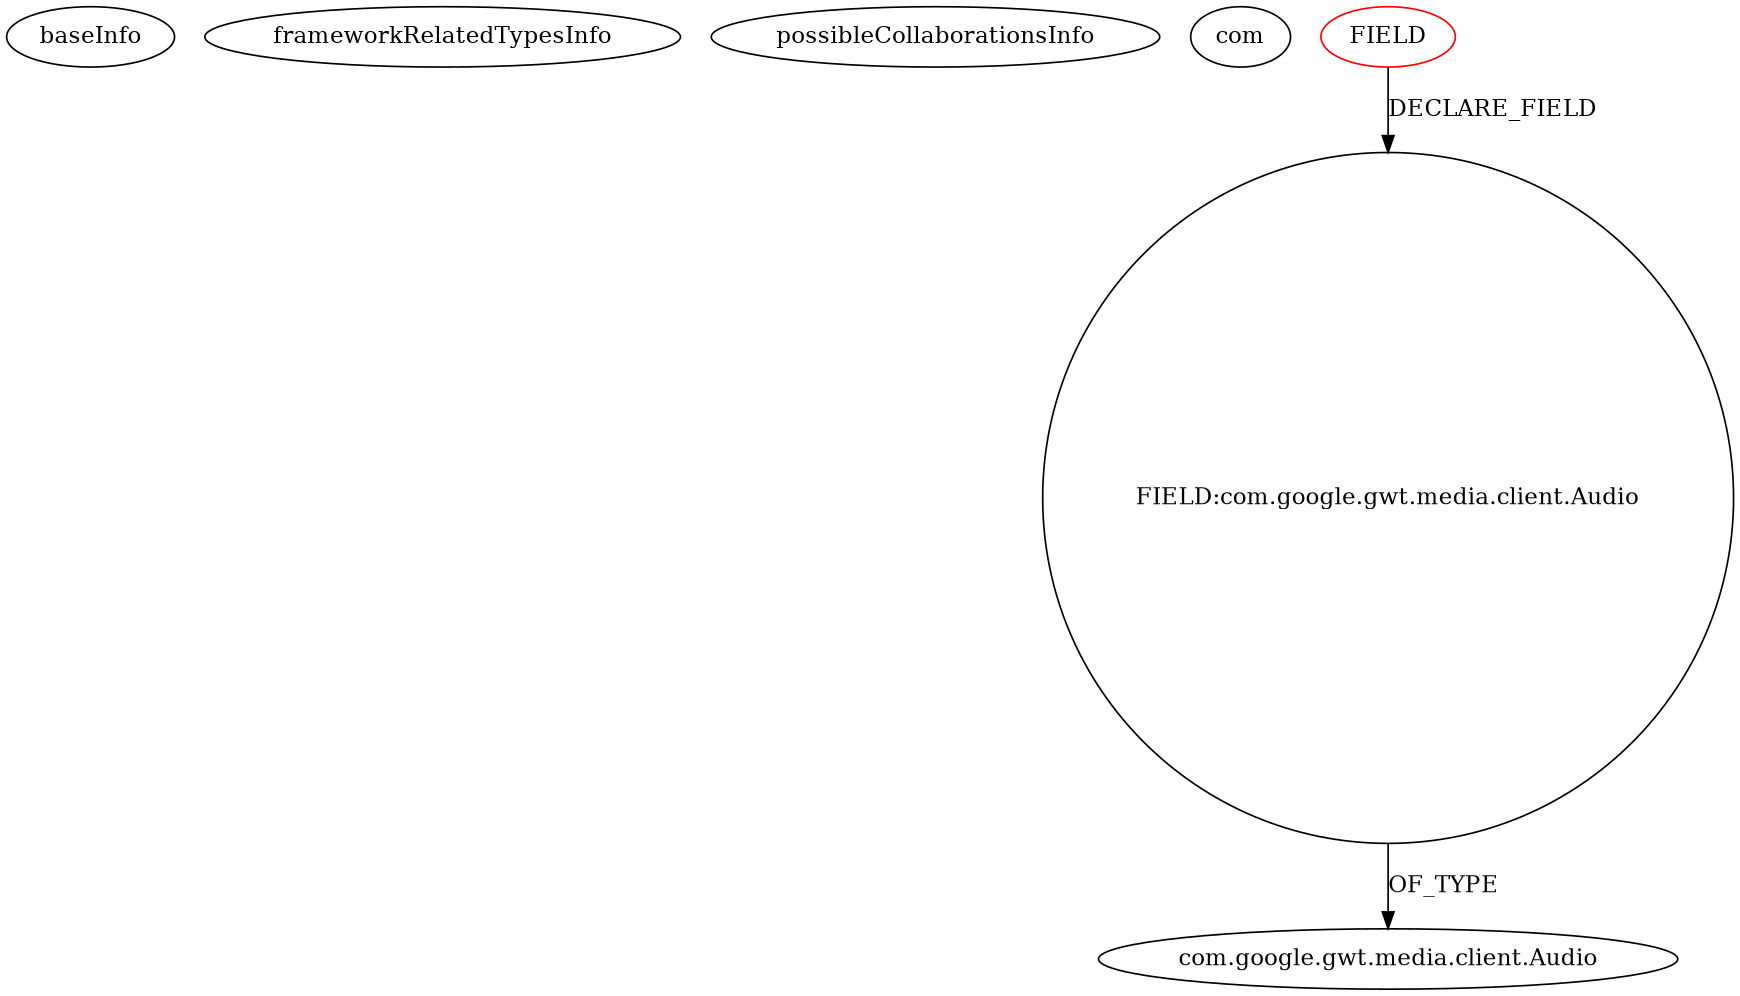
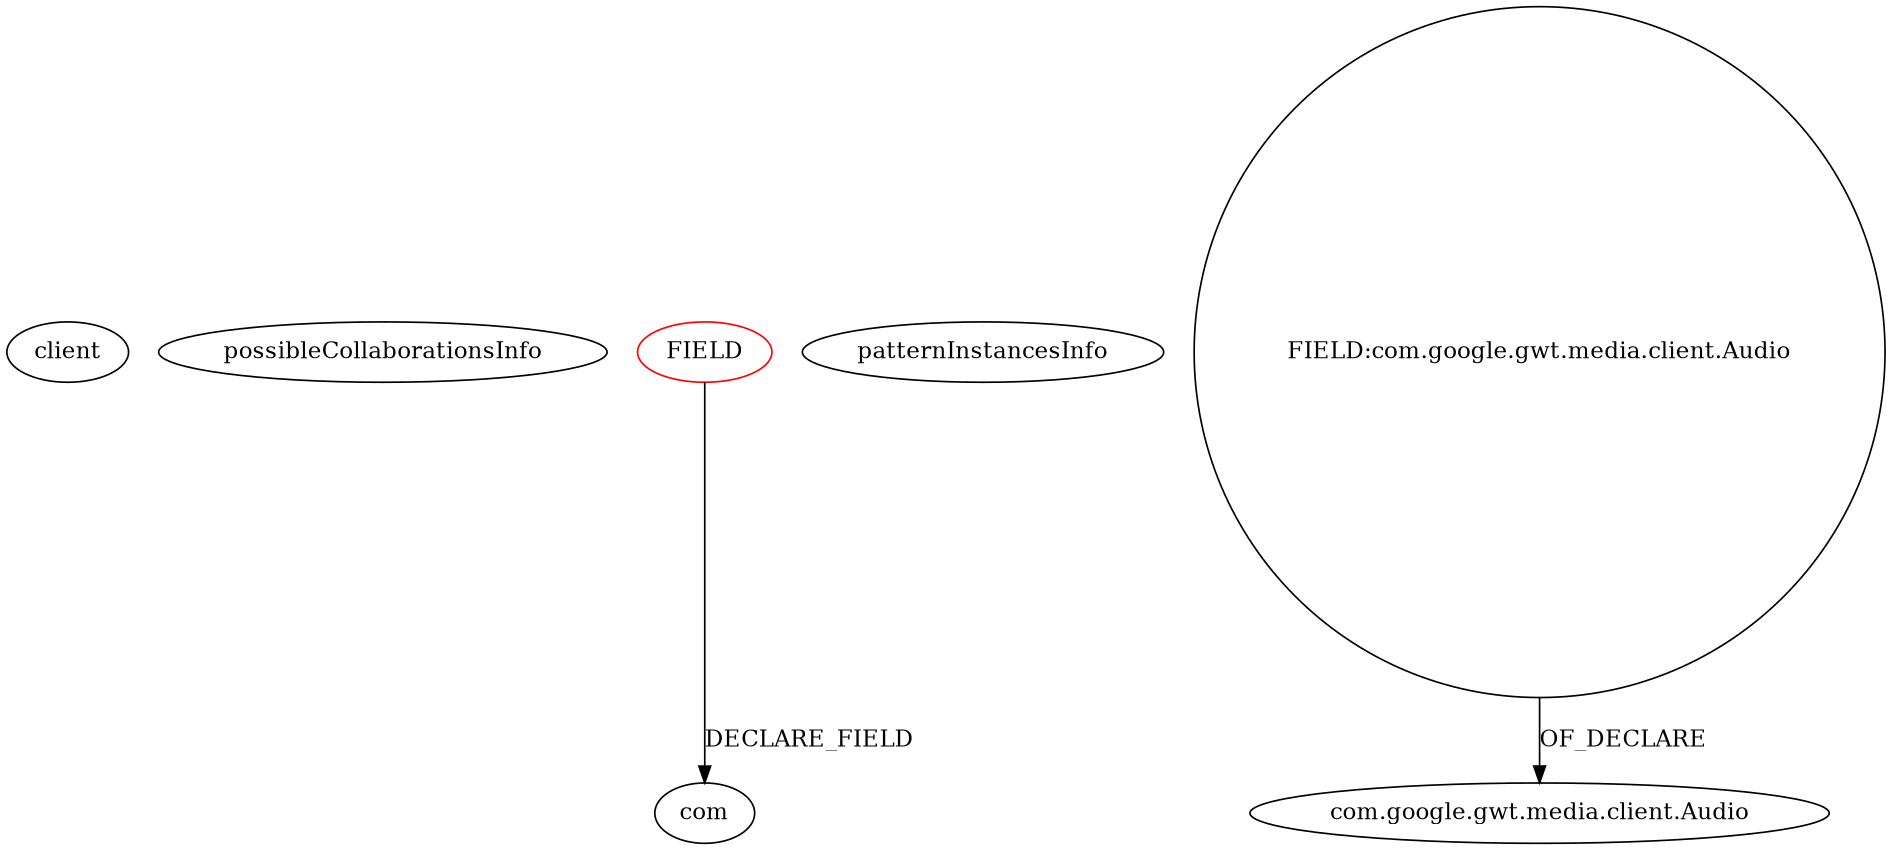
(91, 37) -> (68, 352)
(443, 37) -> none
(1388, 101) -> (705, 574)
none -> (983, 352)
(1444, 886) -> (1623, 740)
